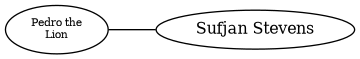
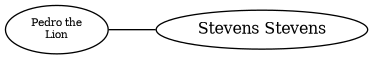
(255, 30) -> (262, 30)
